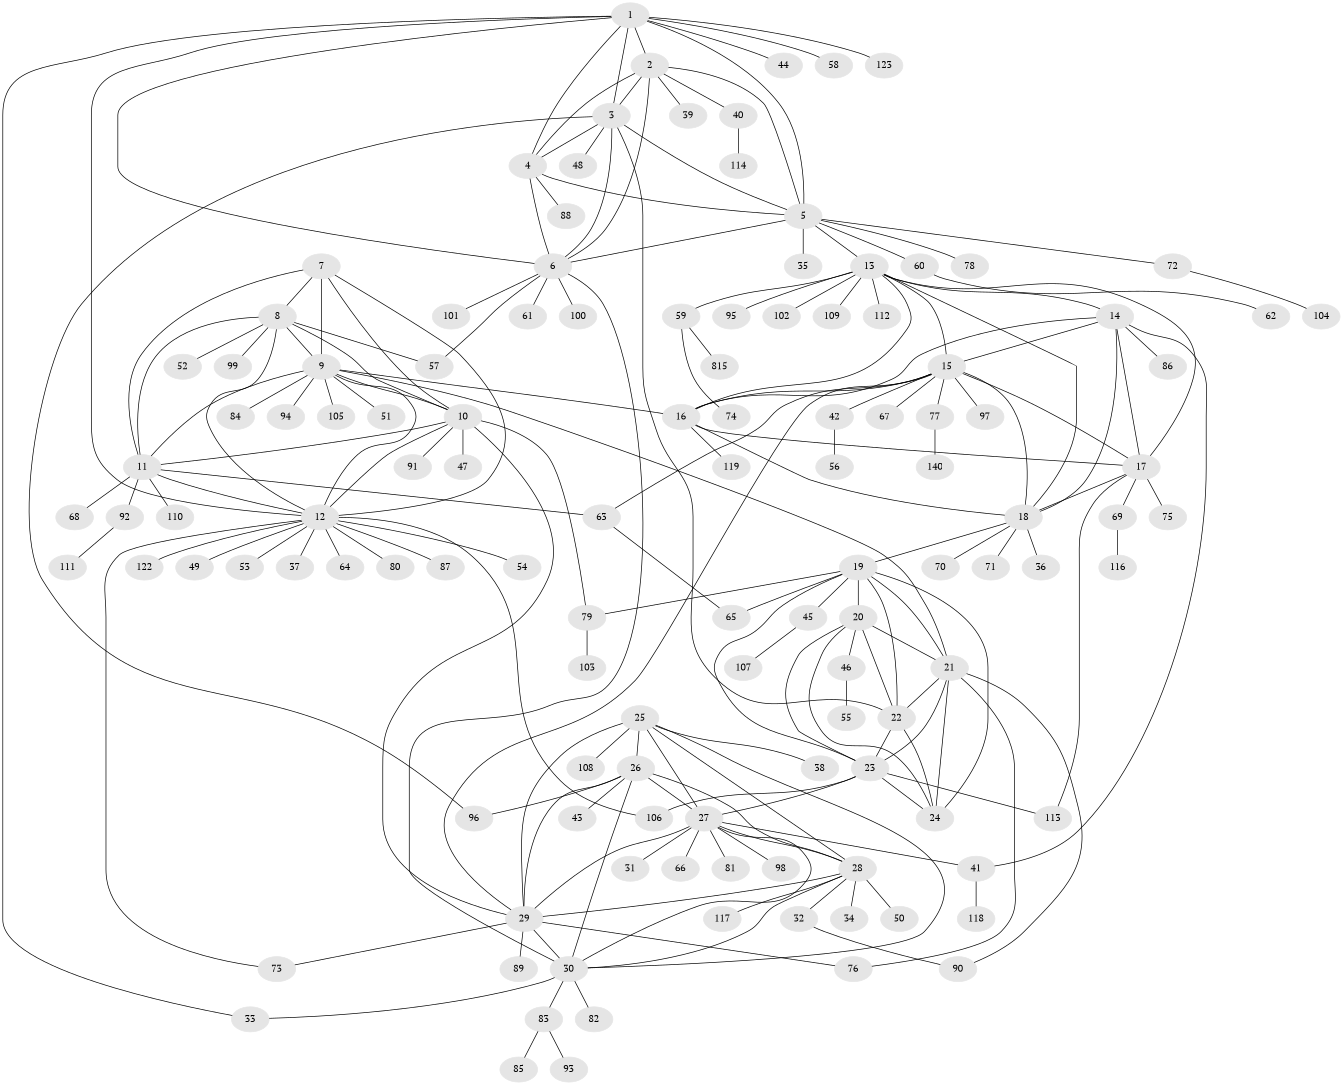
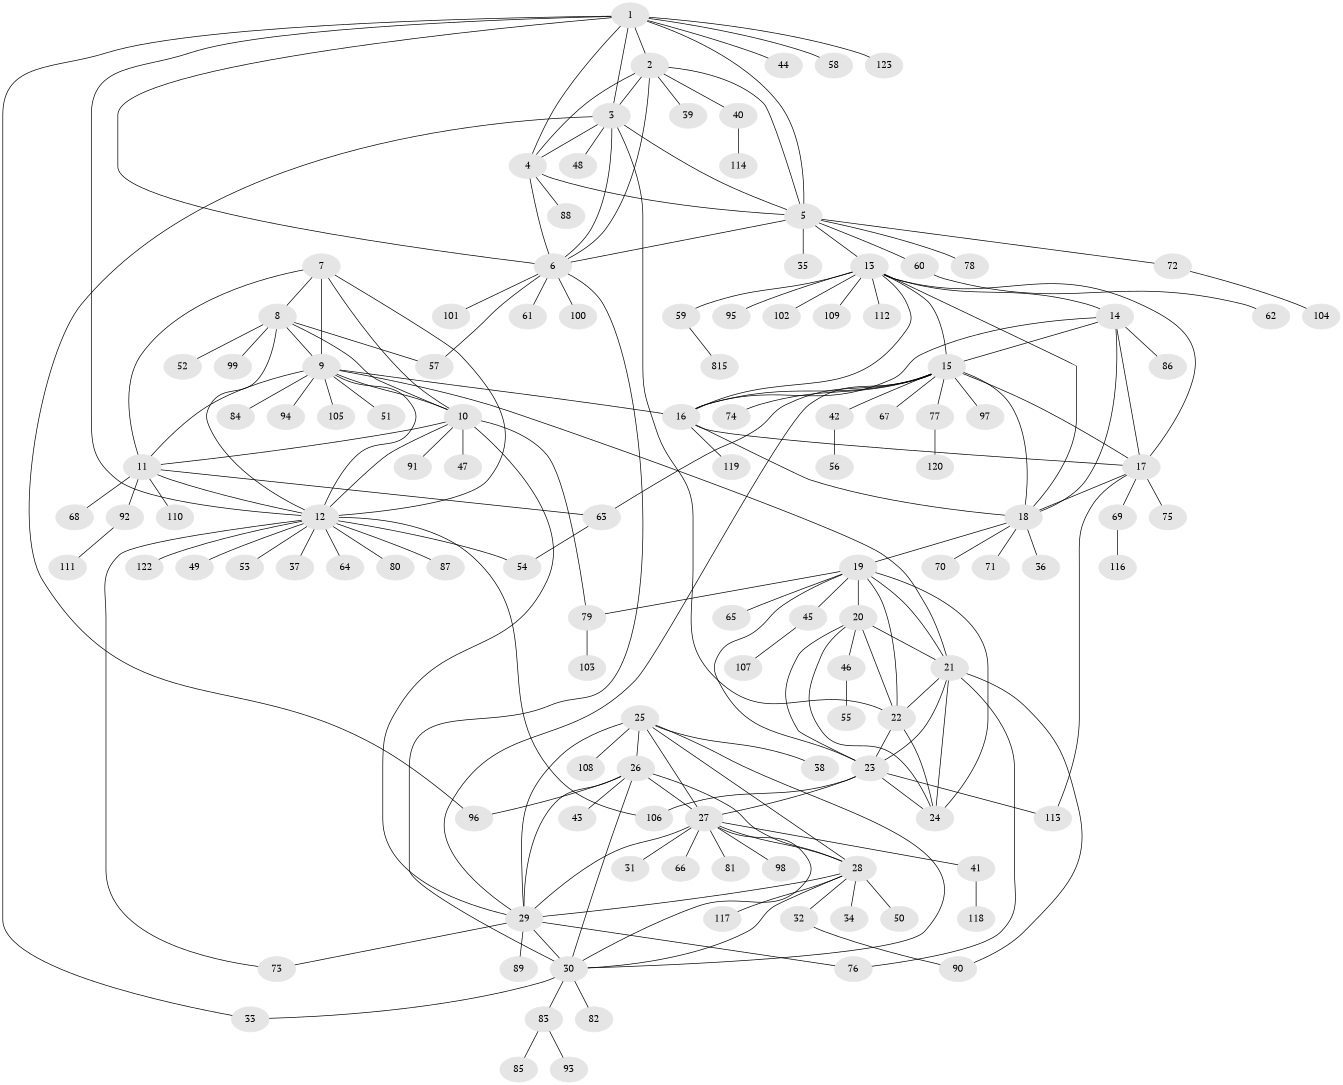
(160, 352) -> none
(691, 373) -> (839, 392)
(935, 467) -> (935, 467)
(667, 568) -> (562, 542)
(1187, 614) -> none
